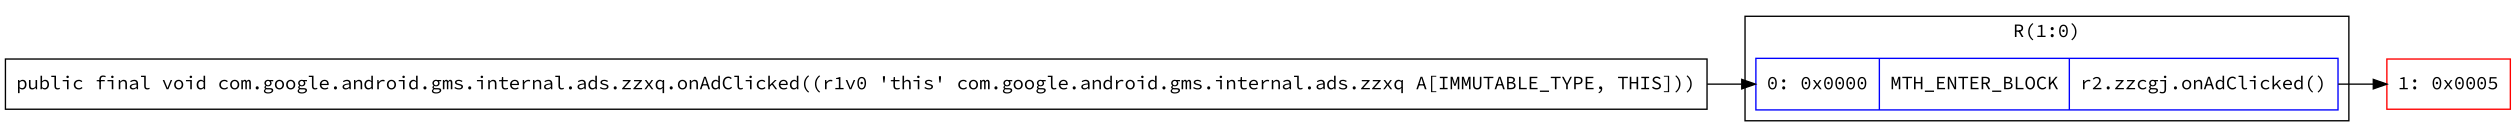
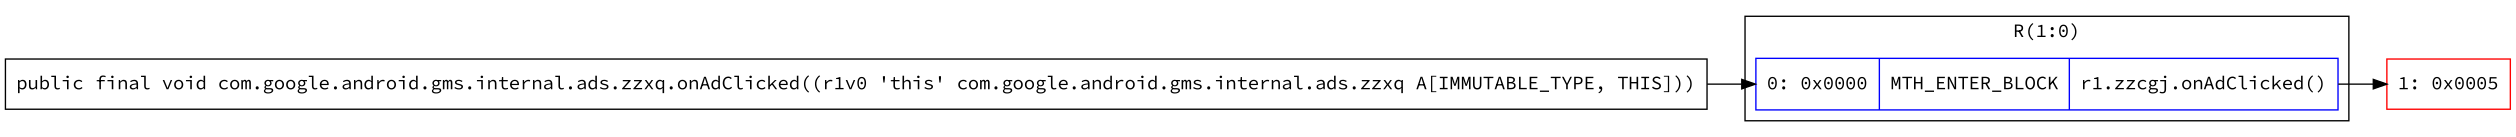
(2204, 83) -> (2204, 83)
